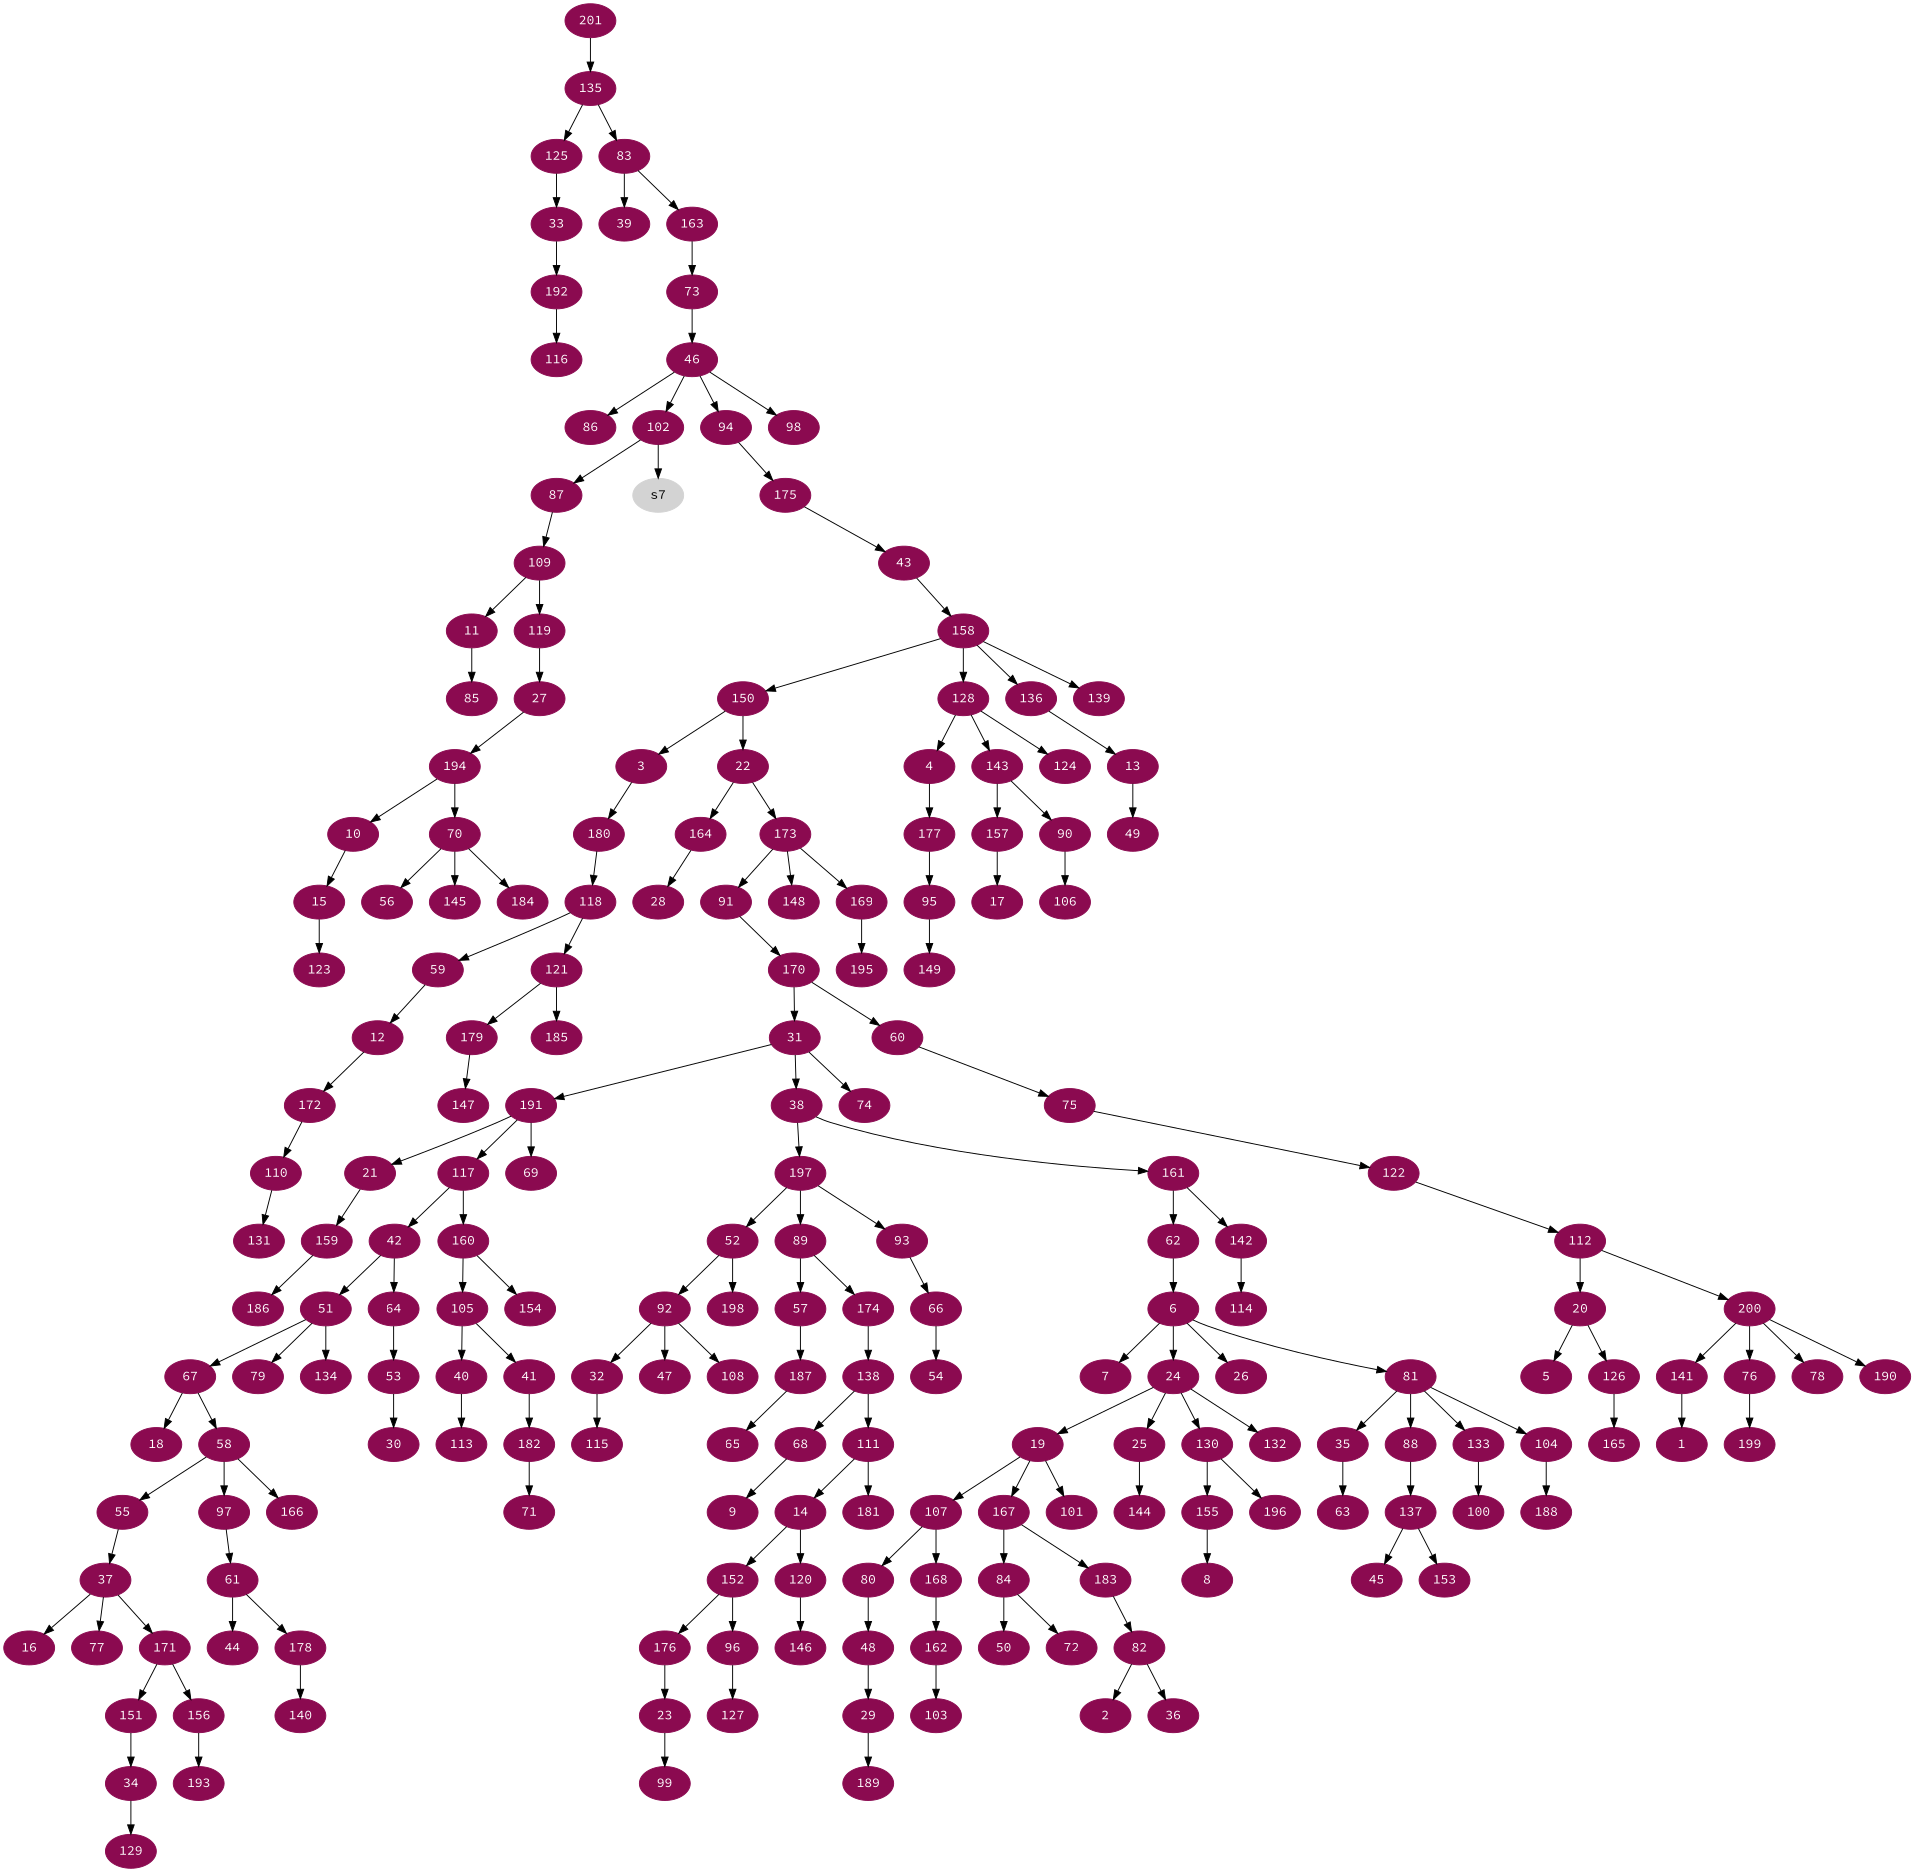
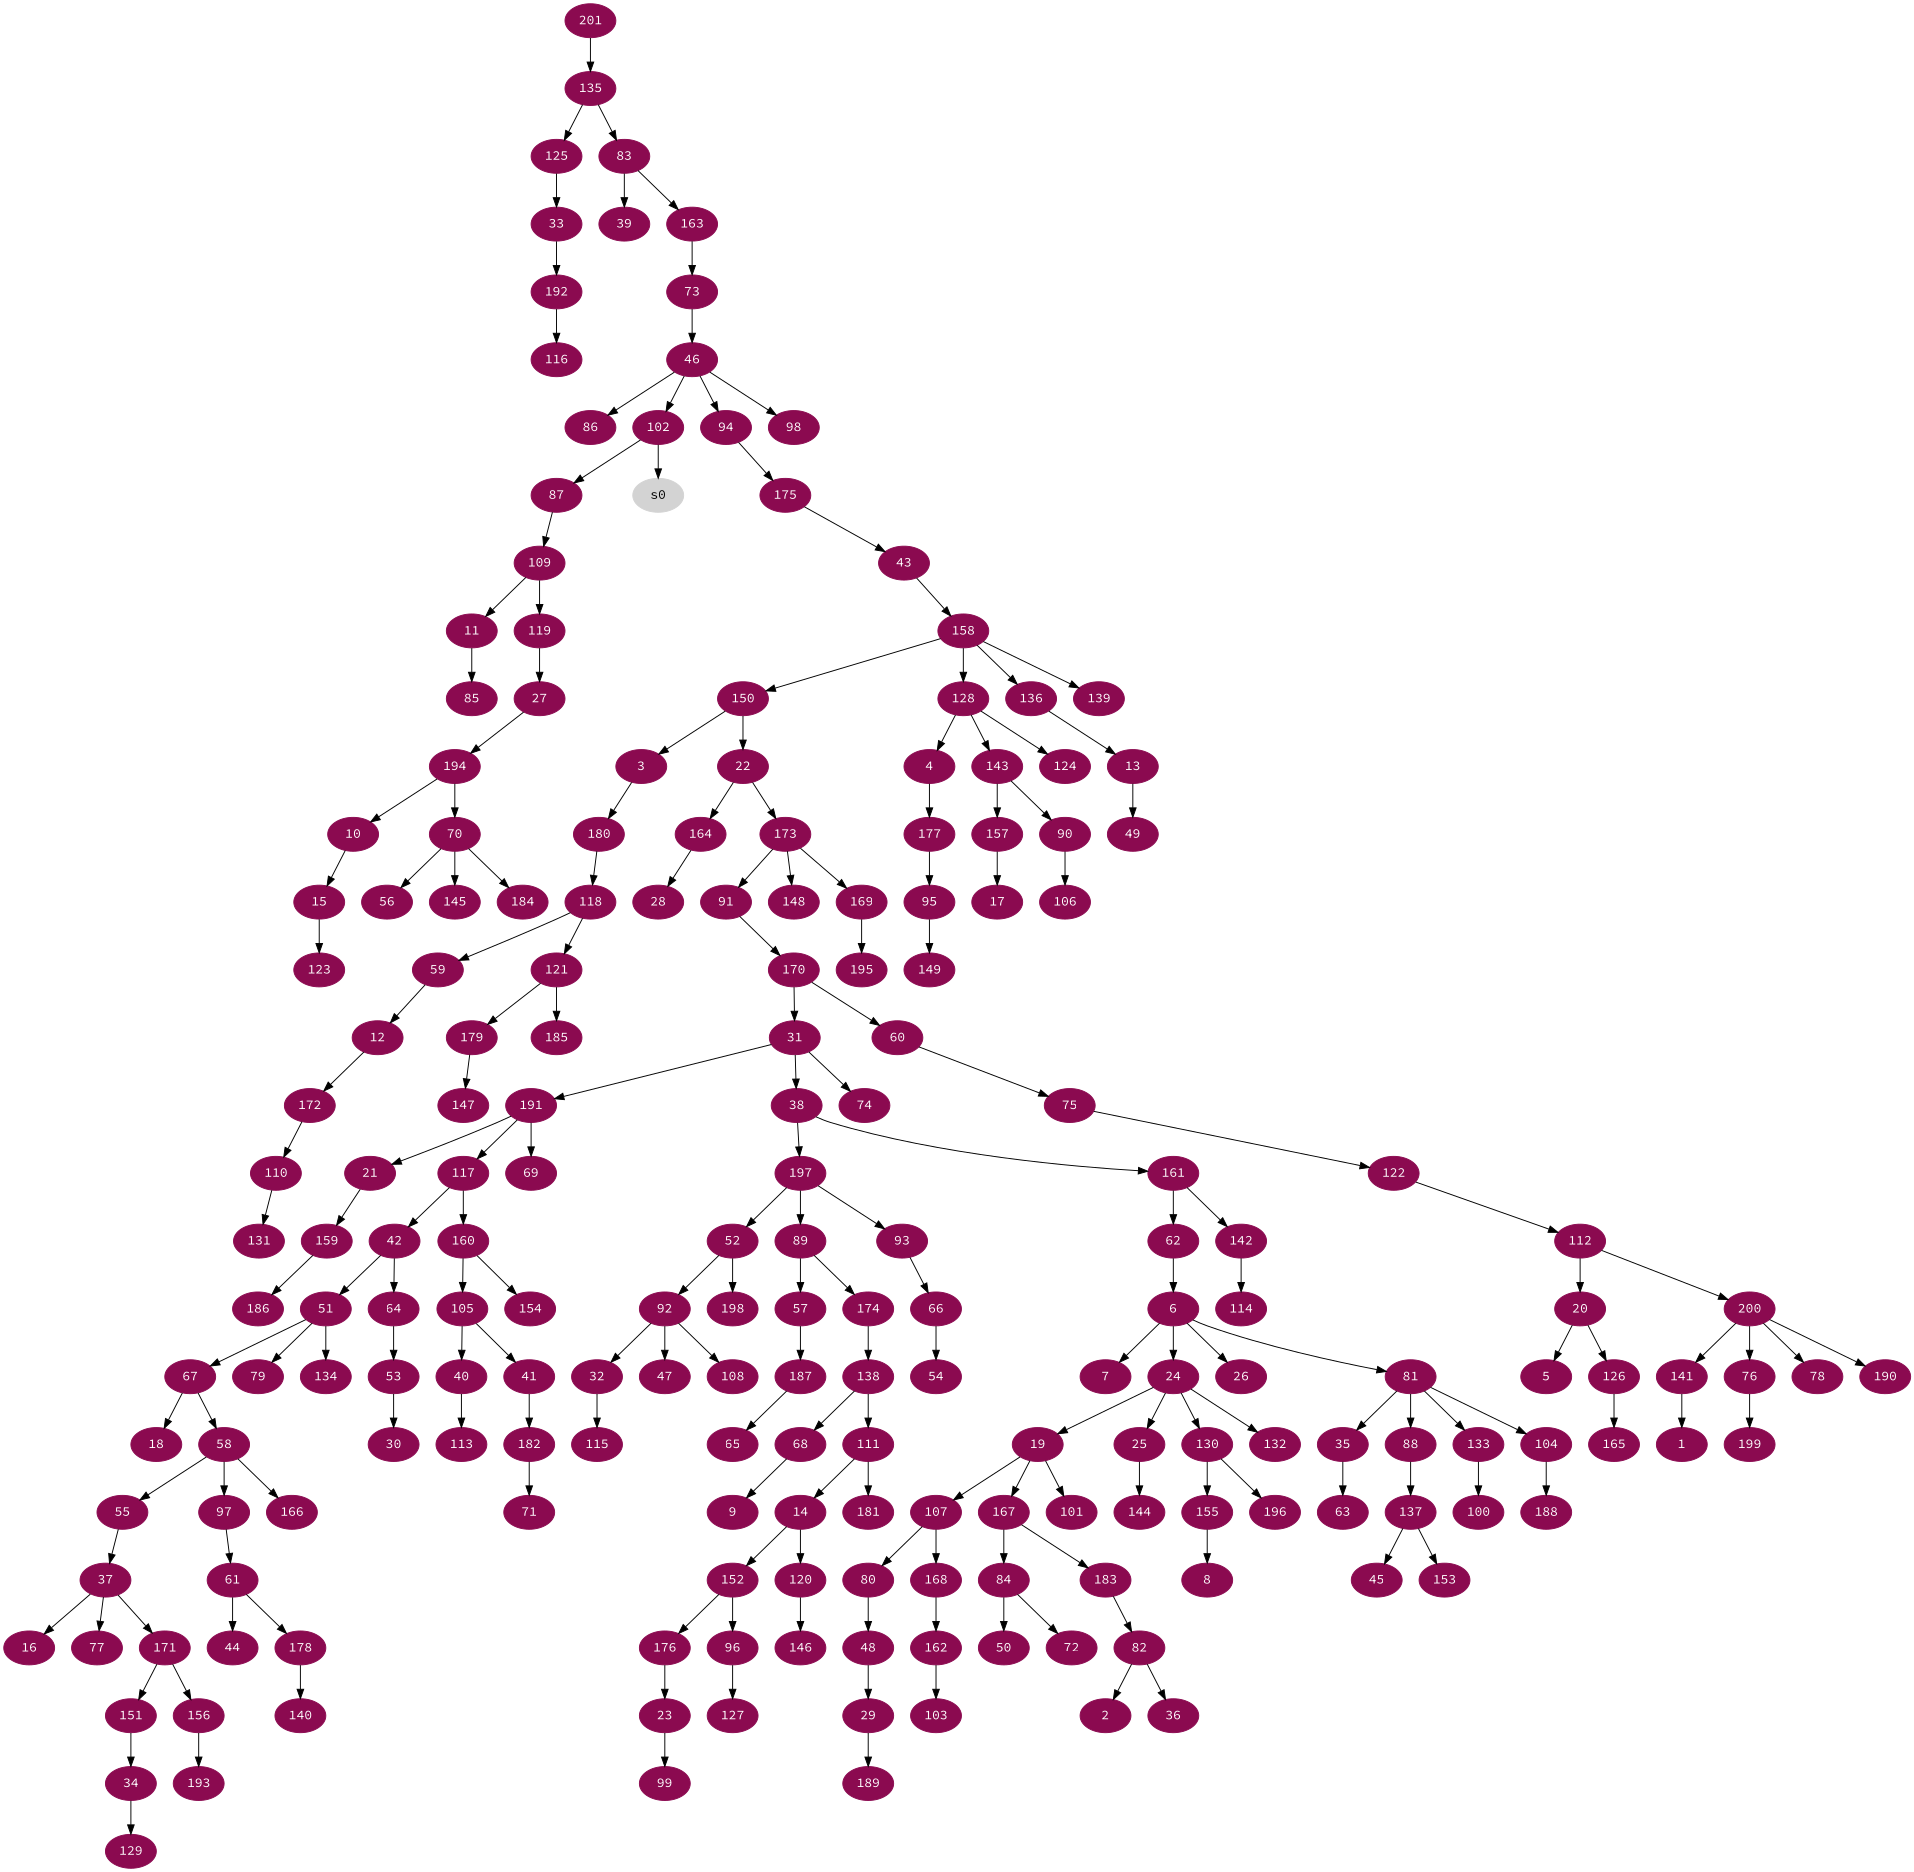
(658, 495) -> (658, 495)
